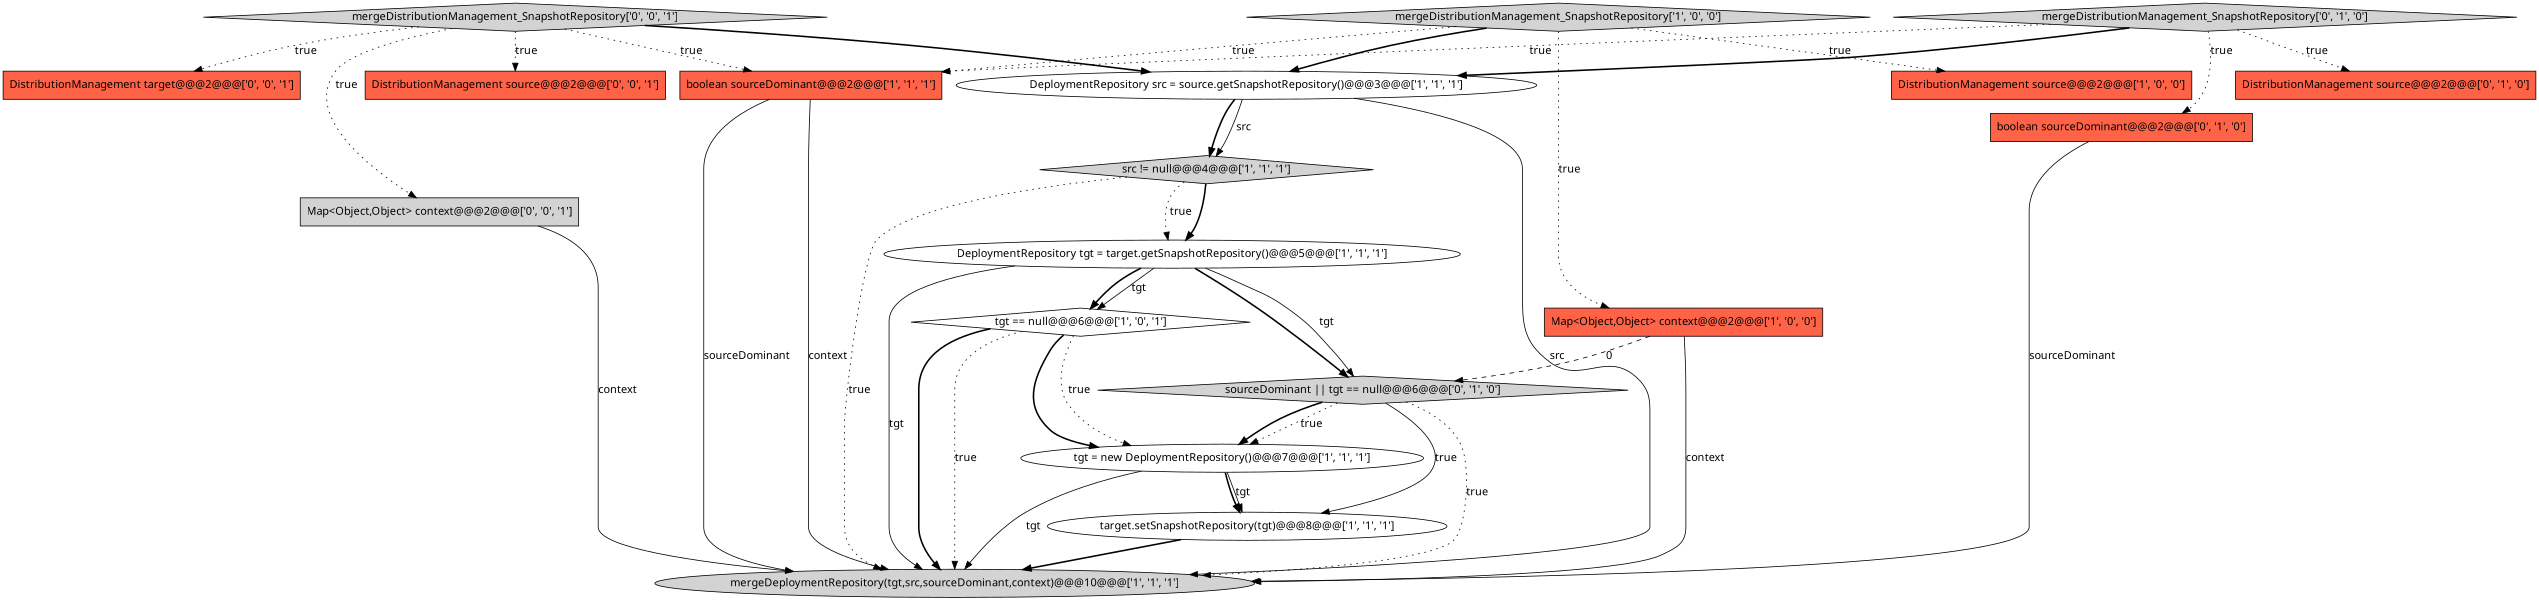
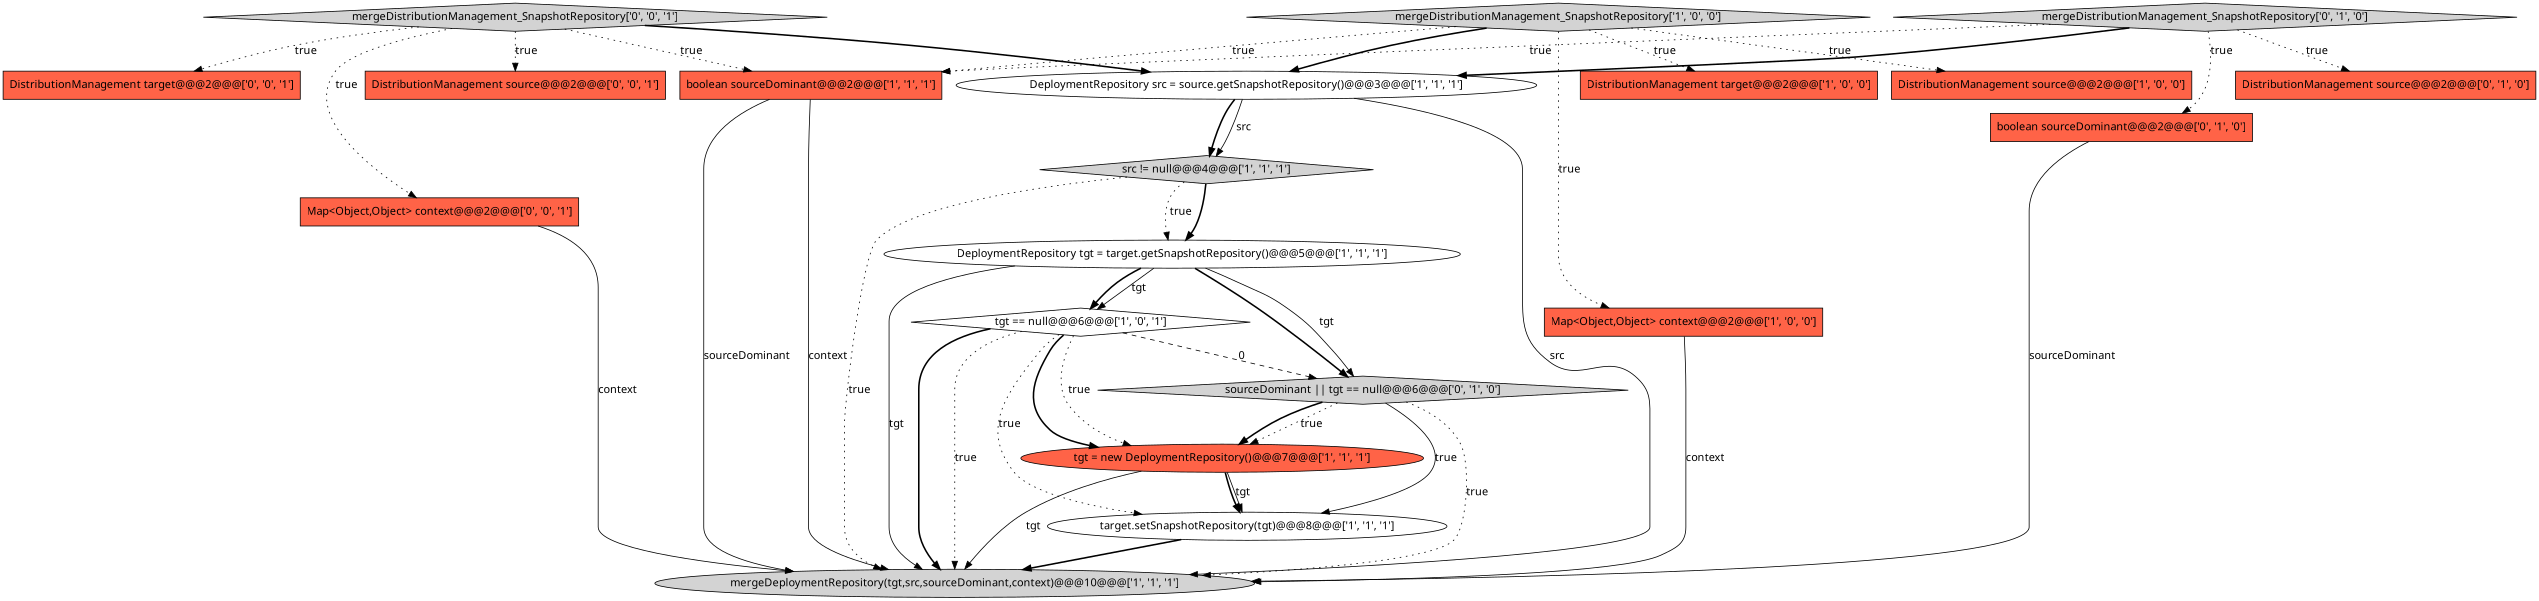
none -> (1729, 85)
(439, 212) -> (439, 212)
(1562, 363) -> (1216, 355)
none -> (1005, 458)
(1222, 458) -> (1222, 458)
